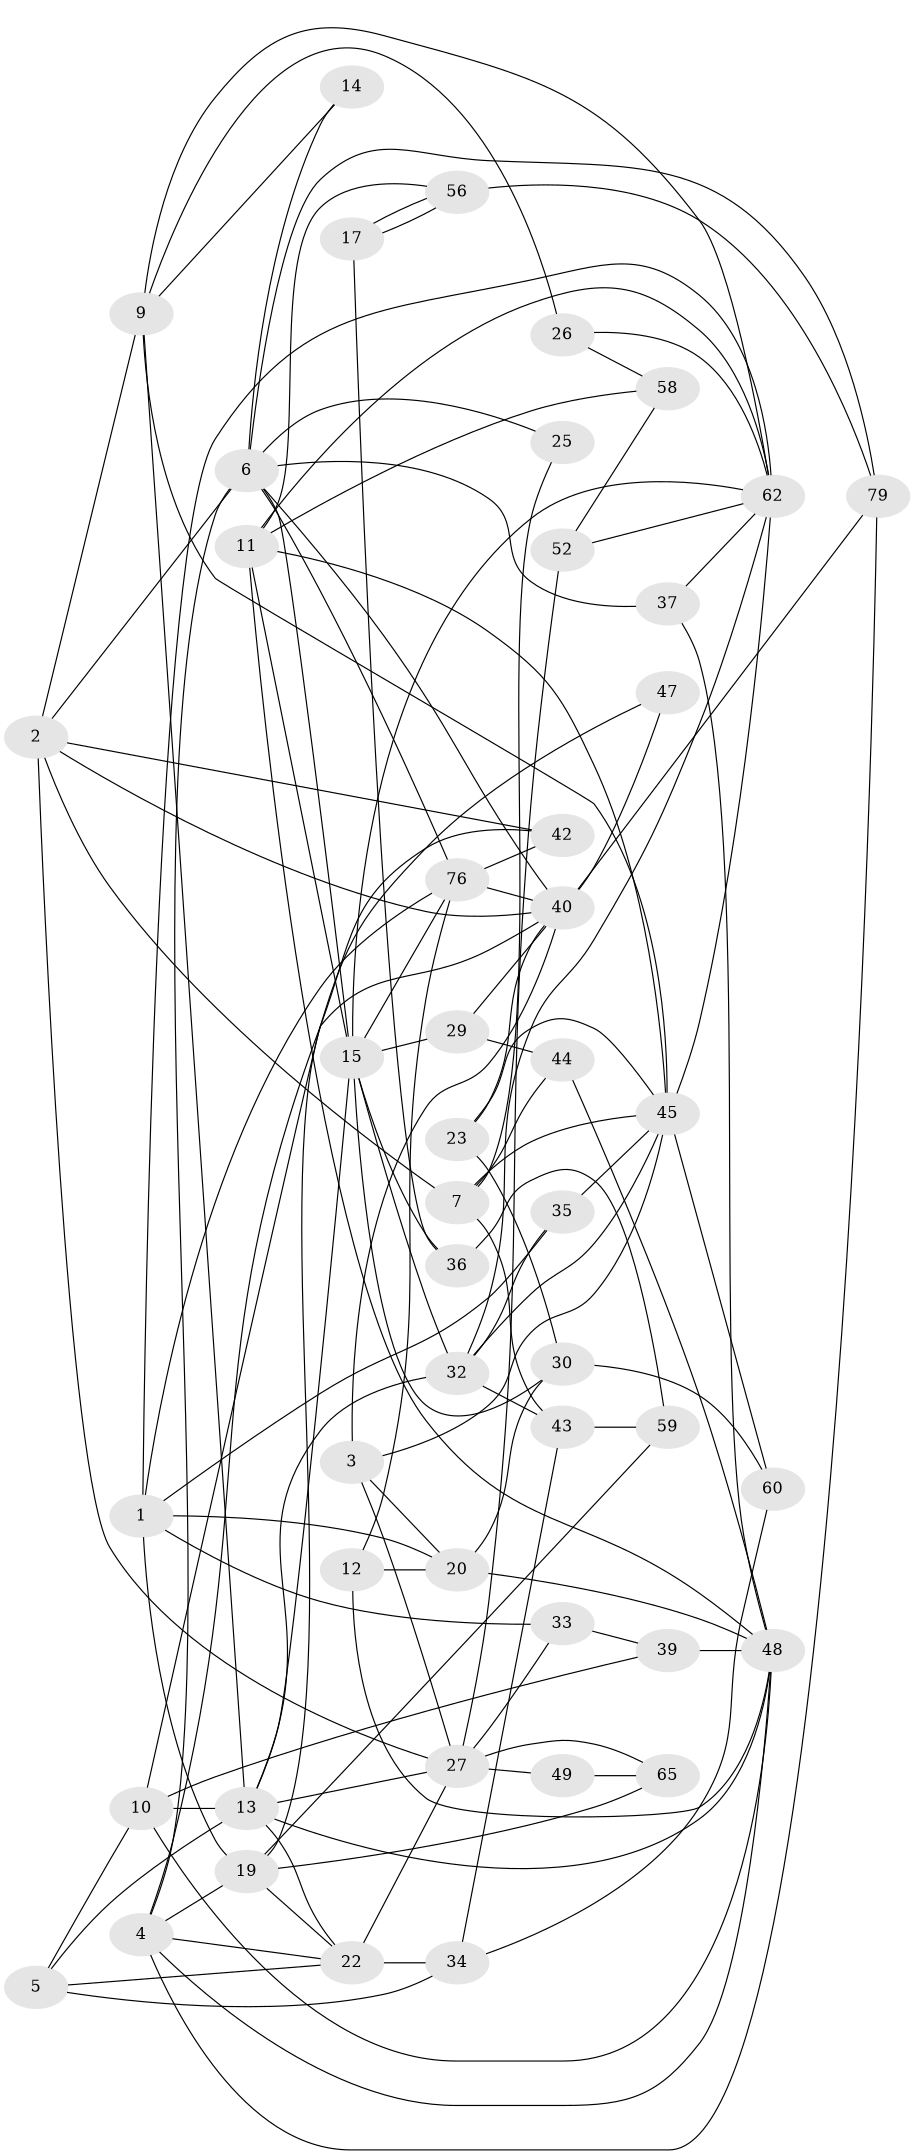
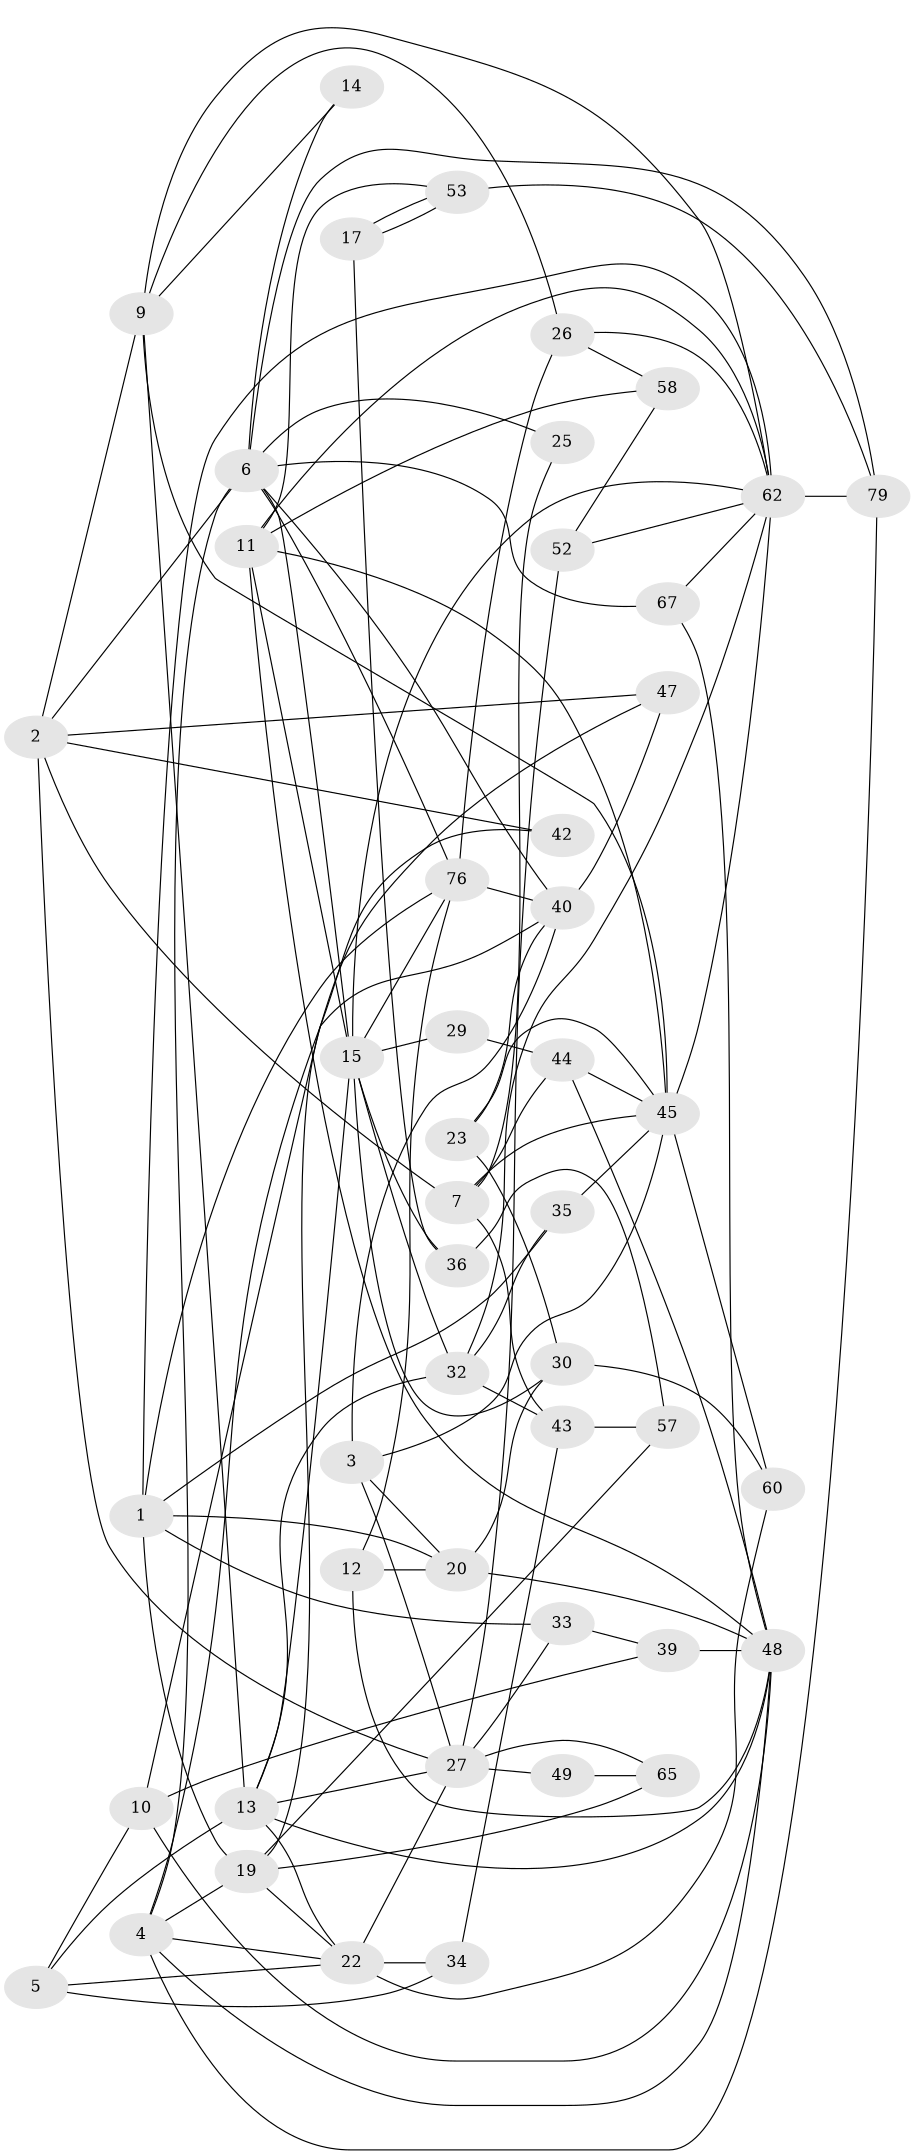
(457, 192) -> (457, 192)
(668, 604) -> (668, 604)
(720, 702) -> (826, 496)
(510, 858) -> (491, 604)
(274, 862) -> (352, 715)
(510, 970) -> none
(581, 1257) -> (615, 1087)
(668, 1427) -> (668, 1427)
(710, 1788) -> (702, 1871)
(192, 1808) -> none
